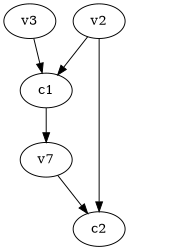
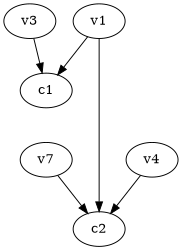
(99, 21) -> (99, 21)
(46, 120) -> none
none -> (152, 160)
